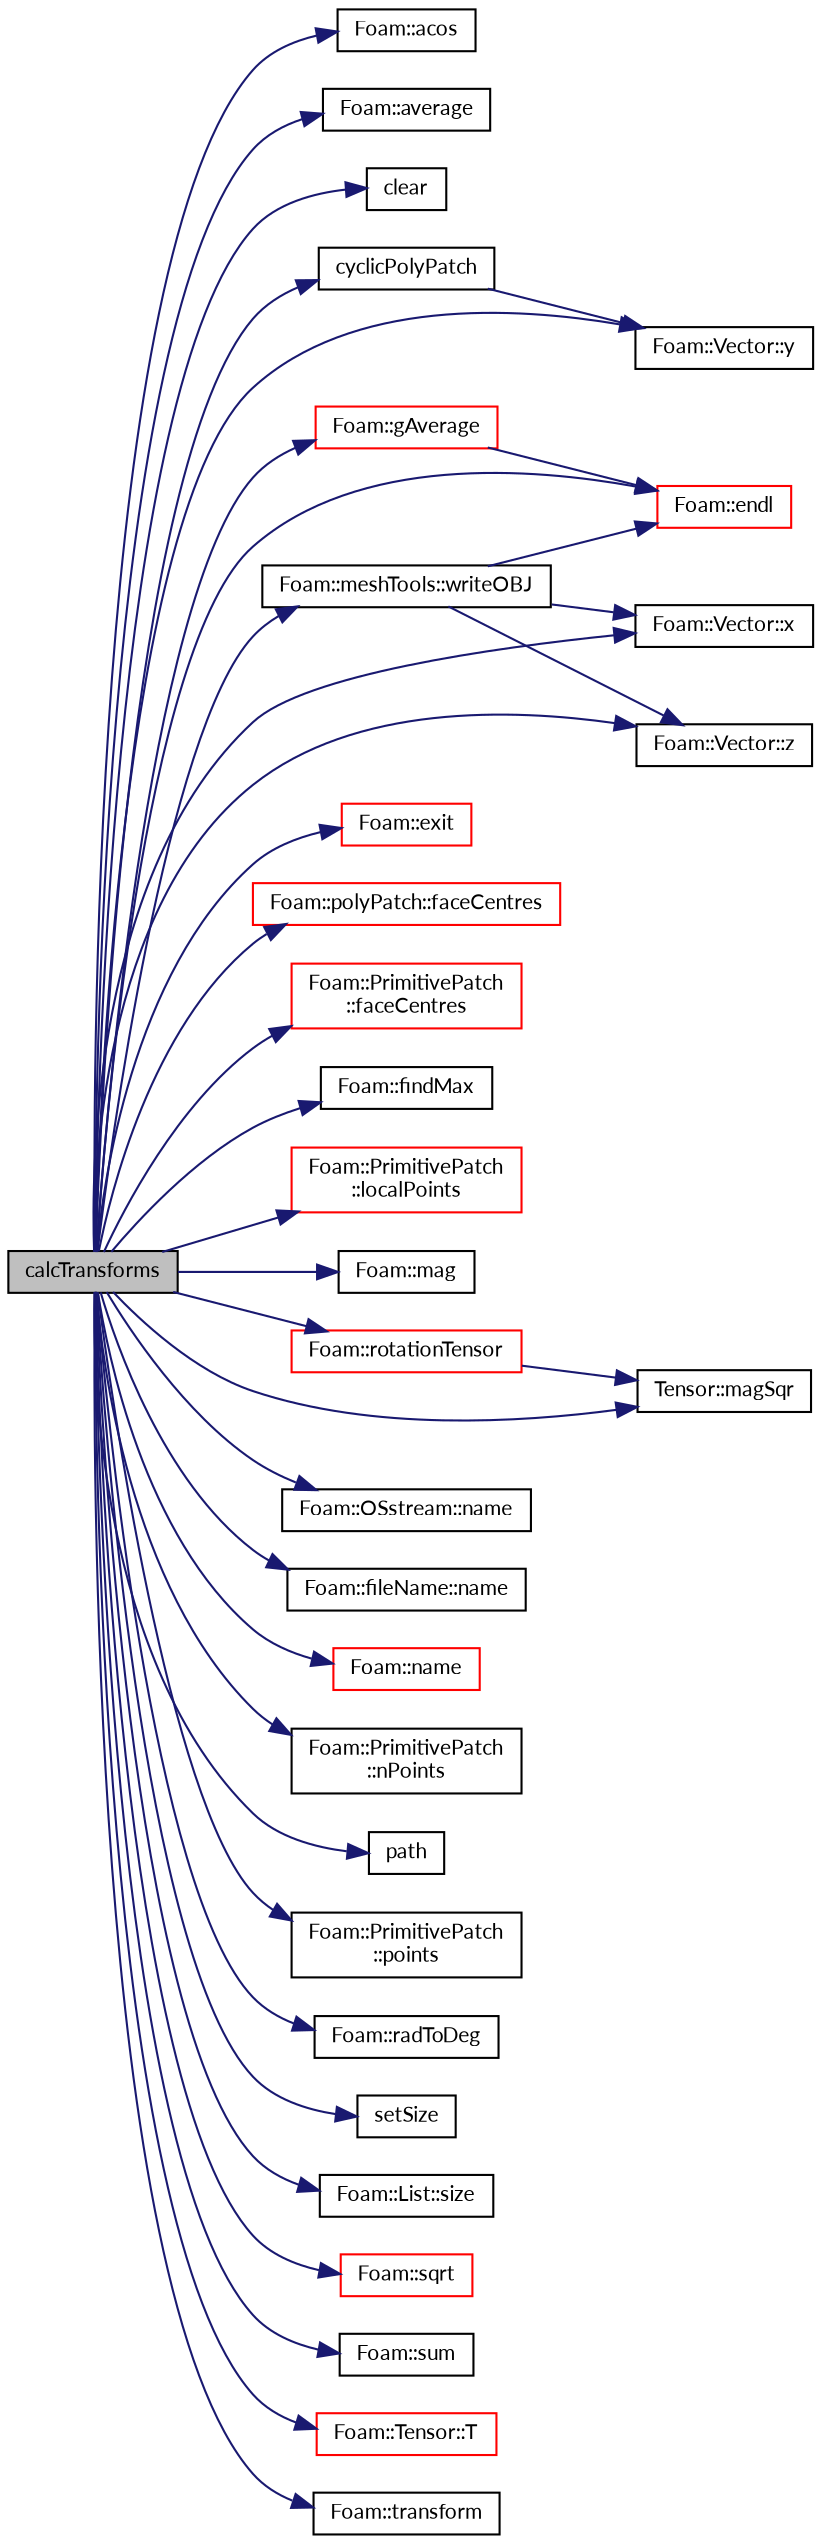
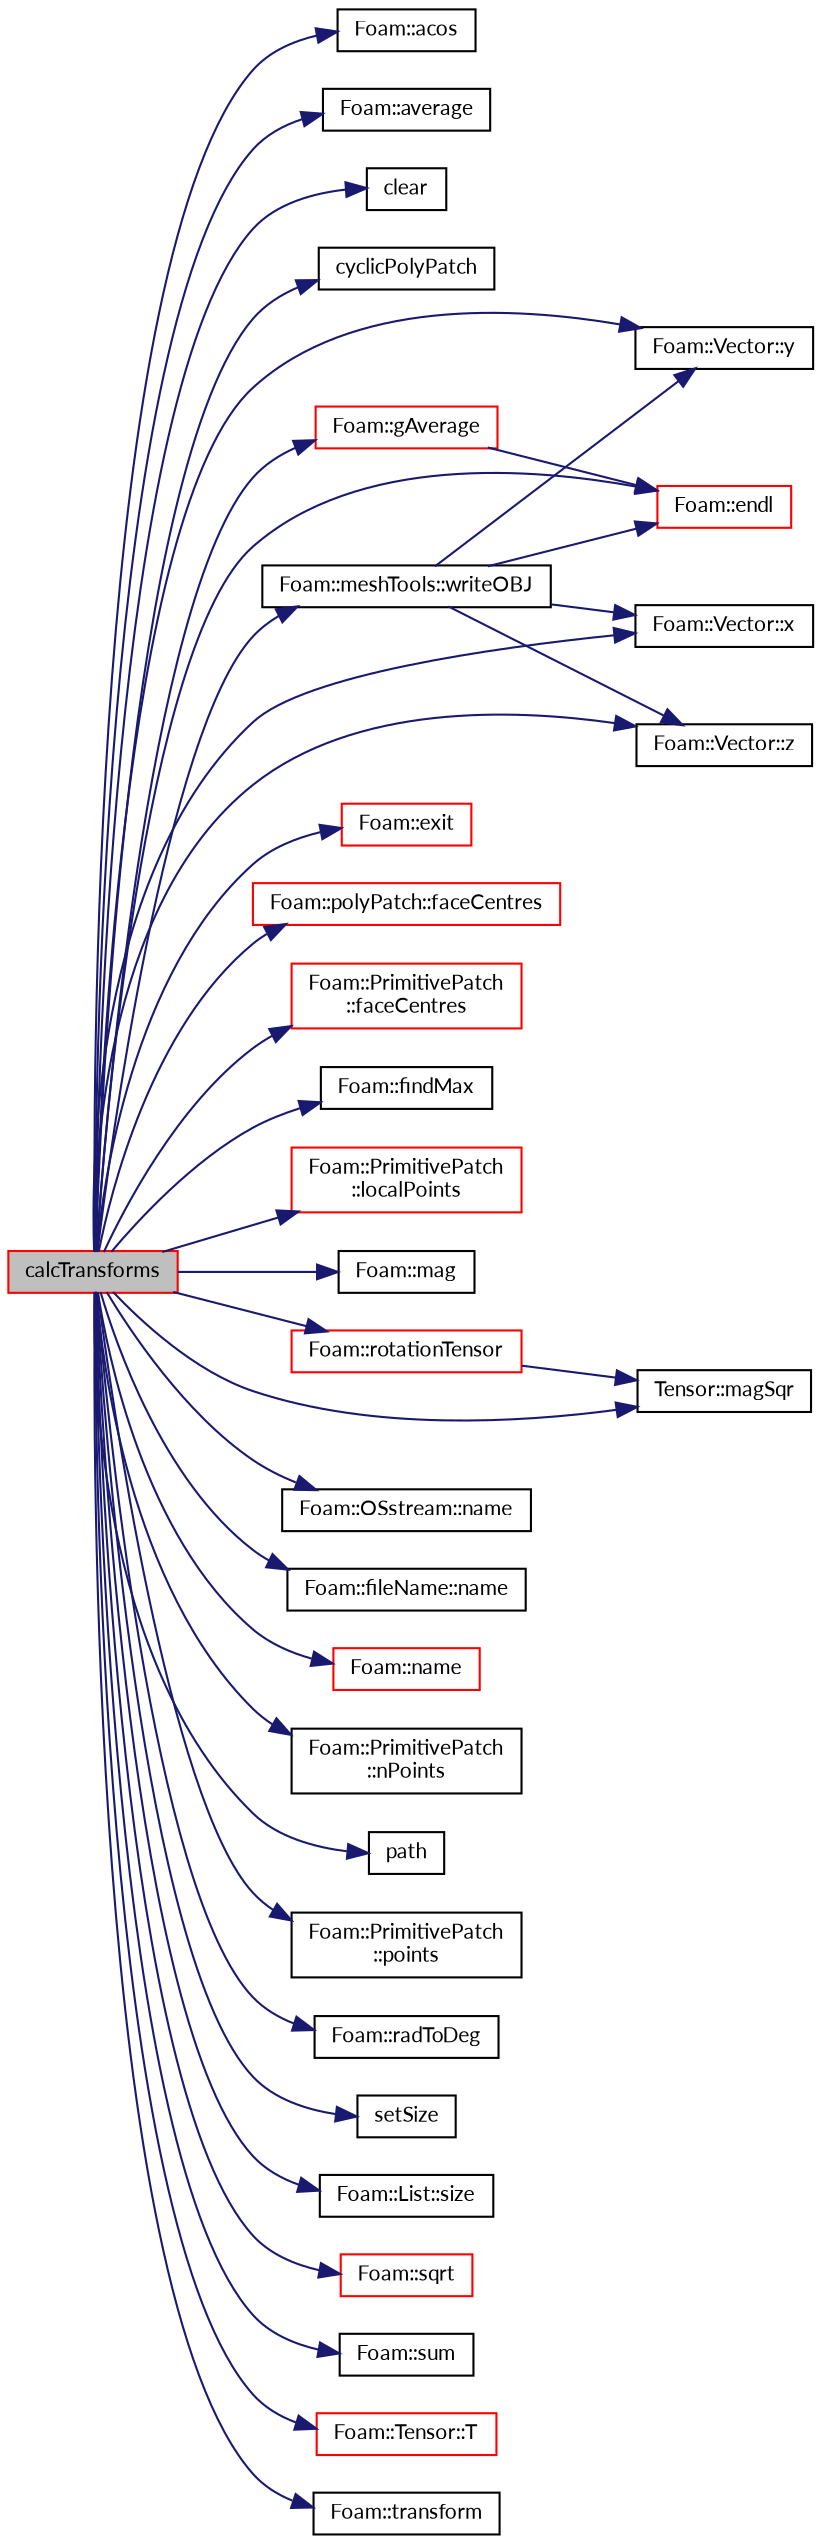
(542, 302) -> (538, 488)
(93, 1272) -> (93, 1272)
